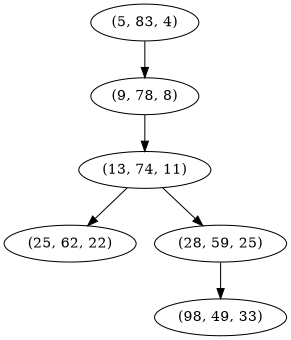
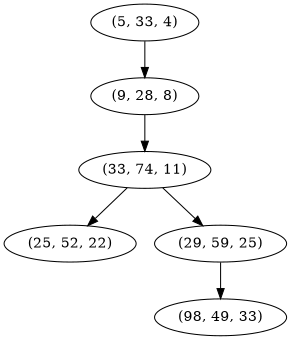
(145, 23) -> (145, 23)
(145, 96) -> (145, 96)
(145, 170) -> (145, 170)
(70, 244) -> (70, 244)
(221, 244) -> (221, 244)
